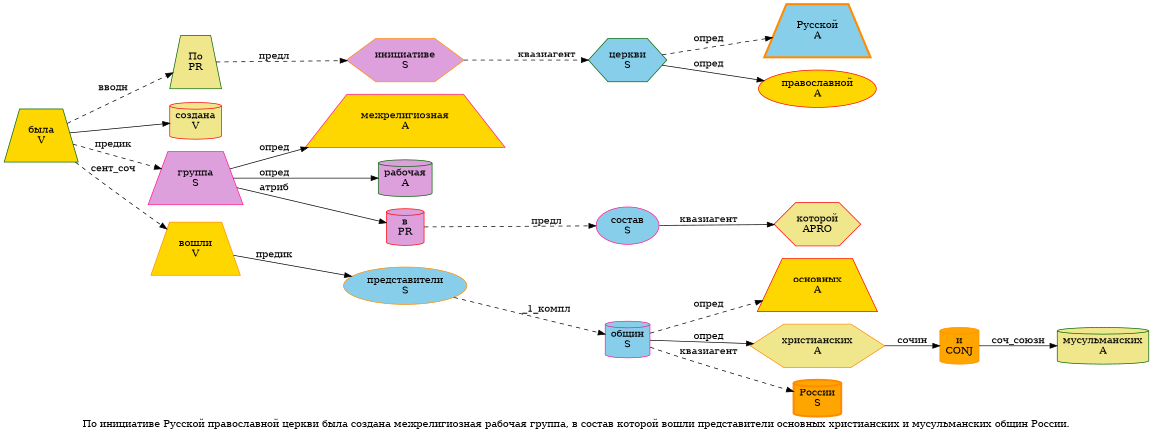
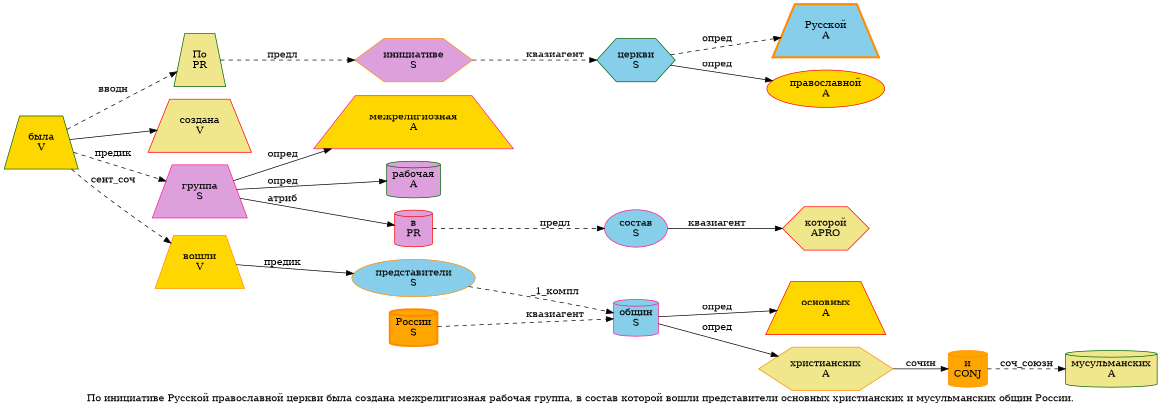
(196, 121) -> (200, 126)
(703, 318) -> (714, 314)
(1014, 346) -> (1023, 369)
(718, 369) -> (522, 323)
